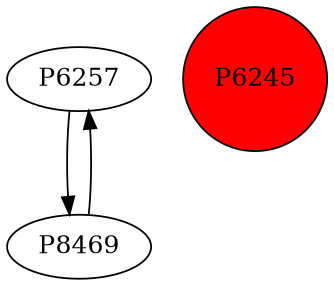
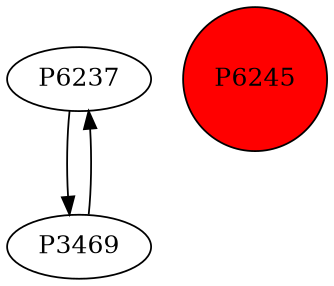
(79, 79) -> (79, 79)
(79, 247) -> (79, 247)
